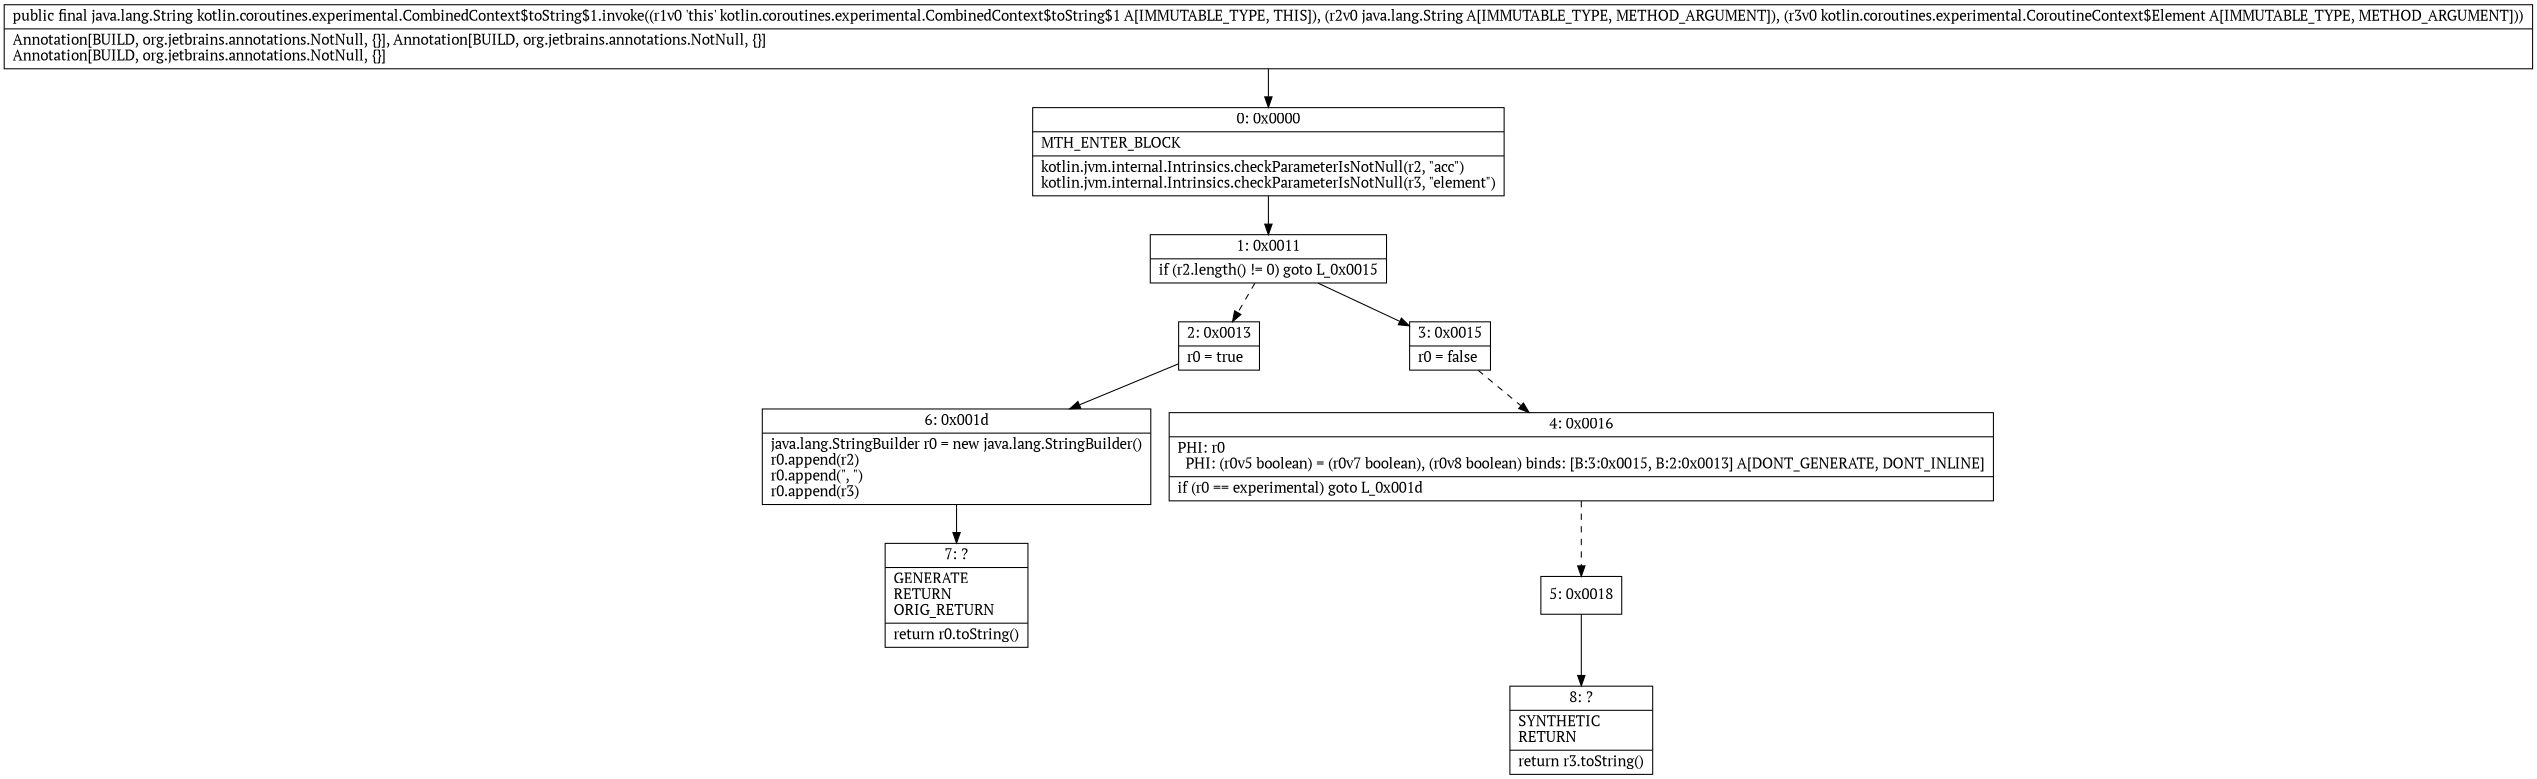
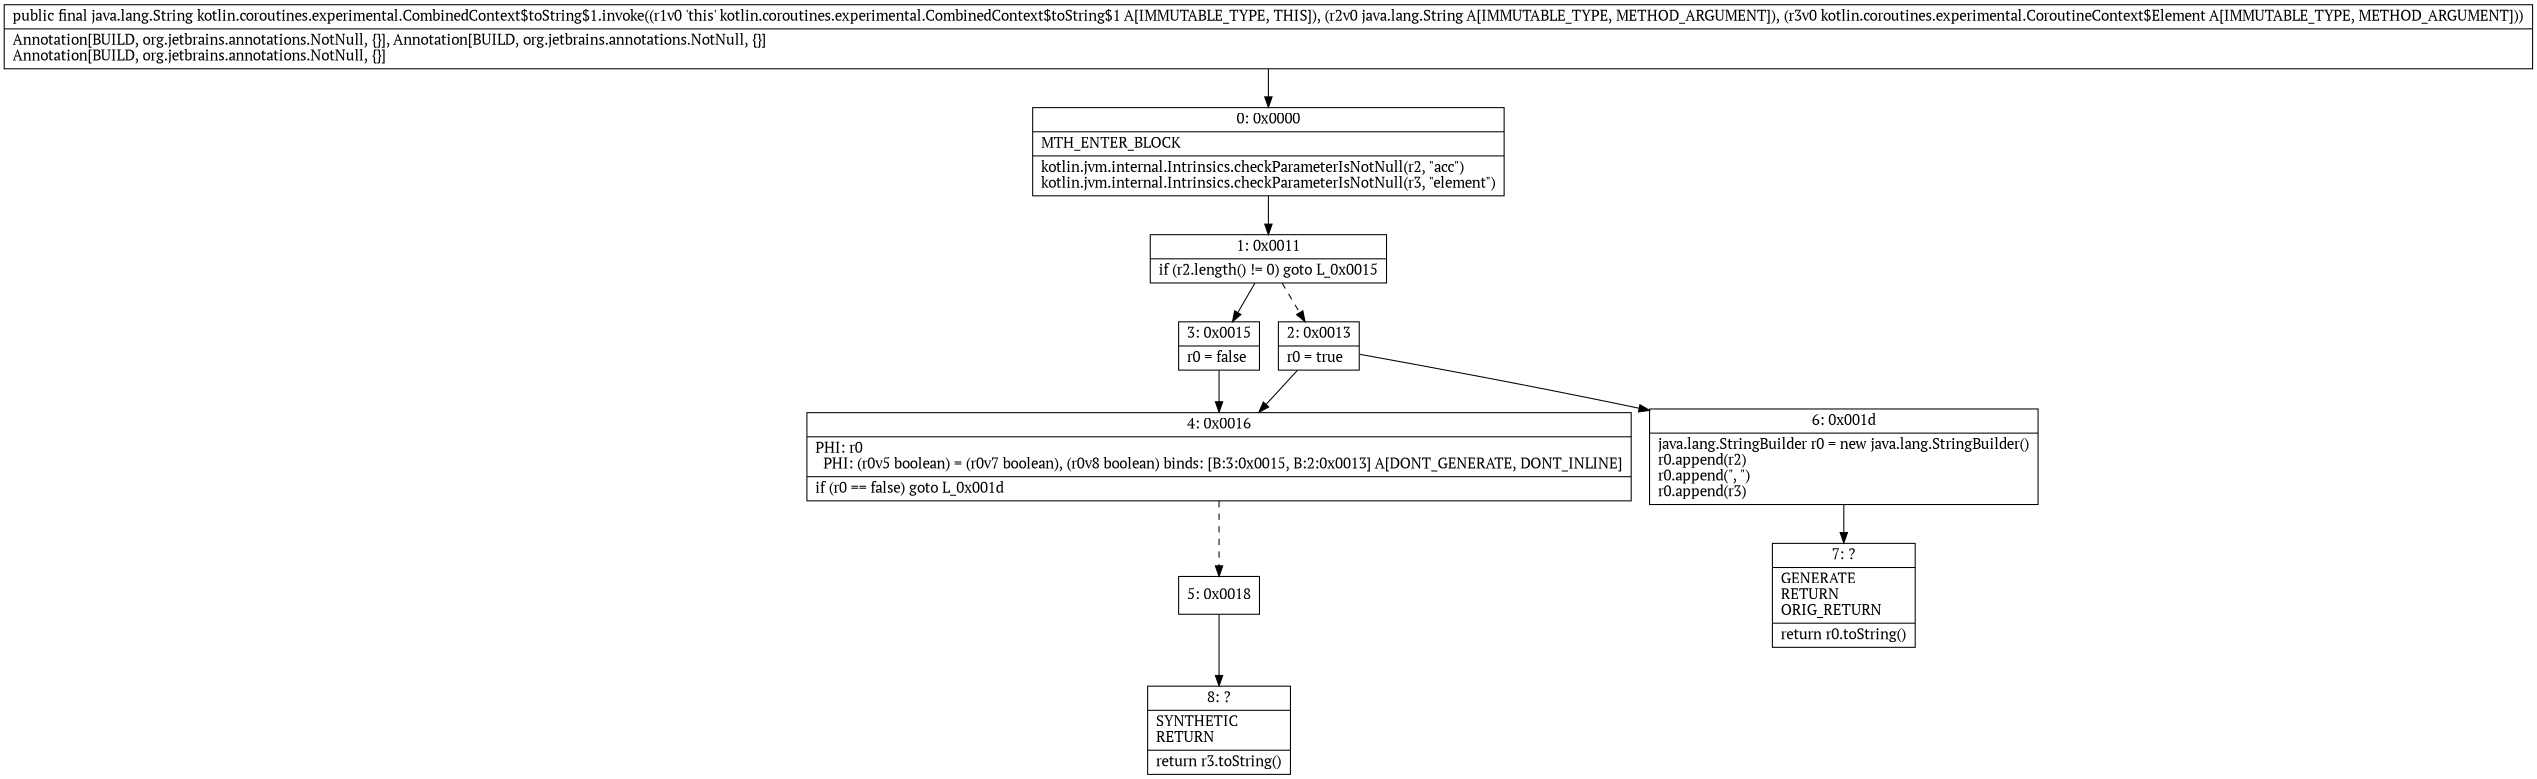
none -> (1282, 387)
(1500, 388) -> (1219, 386)
(1300, 488) -> (910, 488)
